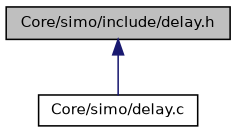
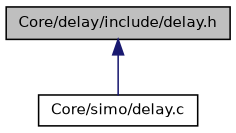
(118, 23) -> (118, 23)
